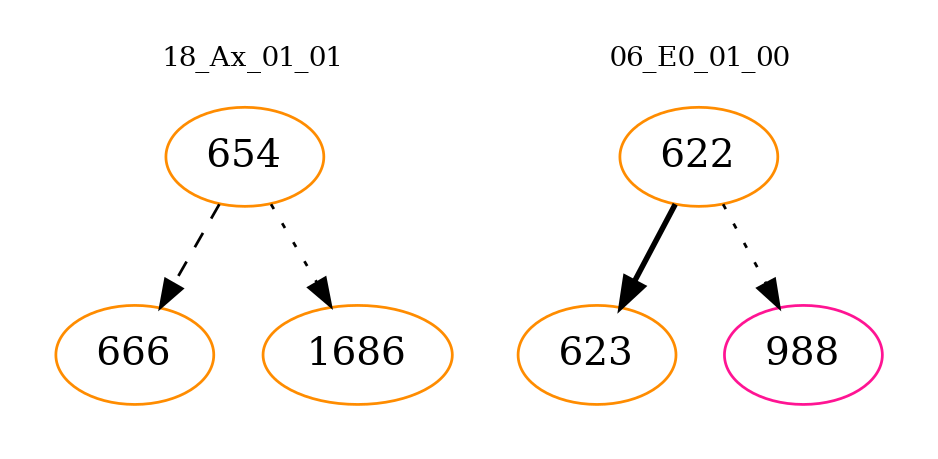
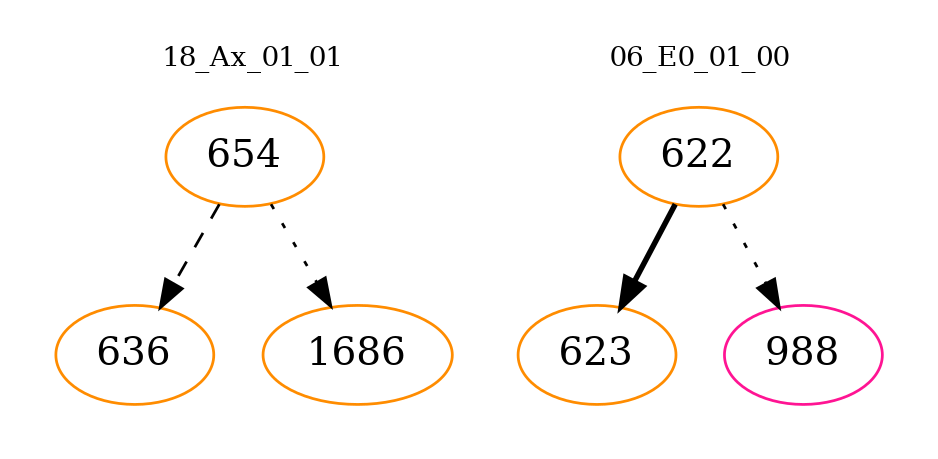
(135, 355) -> (135, 355)
